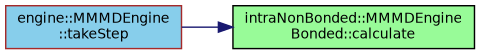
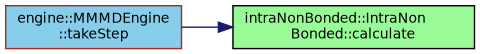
(354, 27) -> (354, 27)
